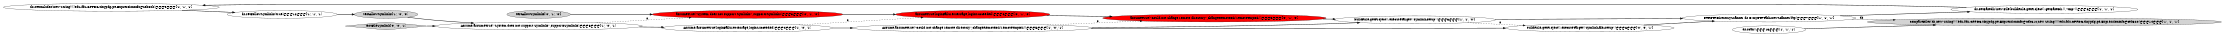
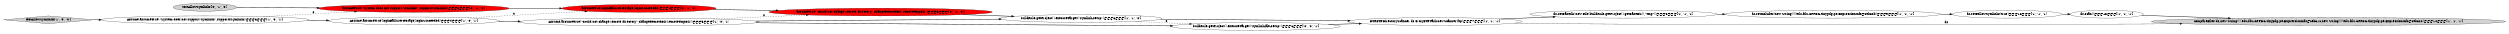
(345, 14) -> (2065, 14)
(386, 14) -> (48, 20)
(386, 26) -> none
